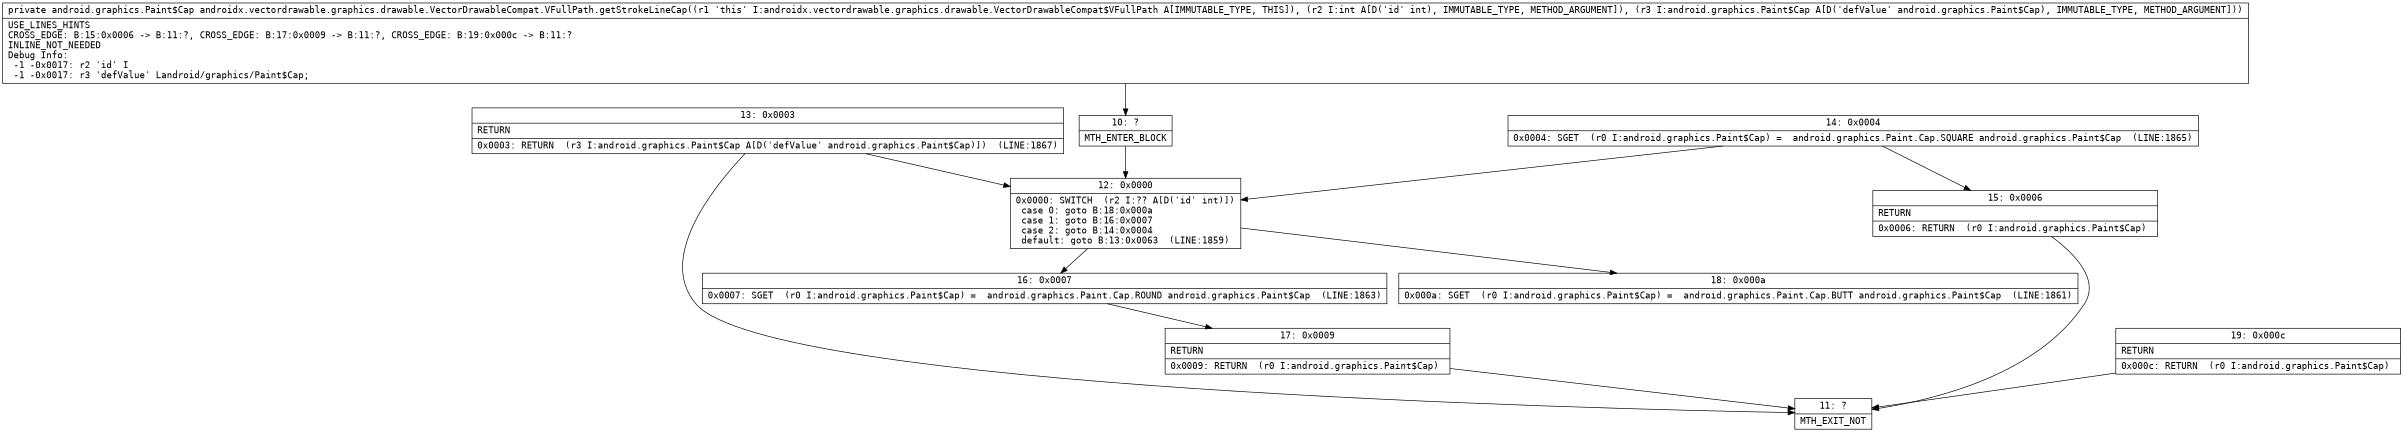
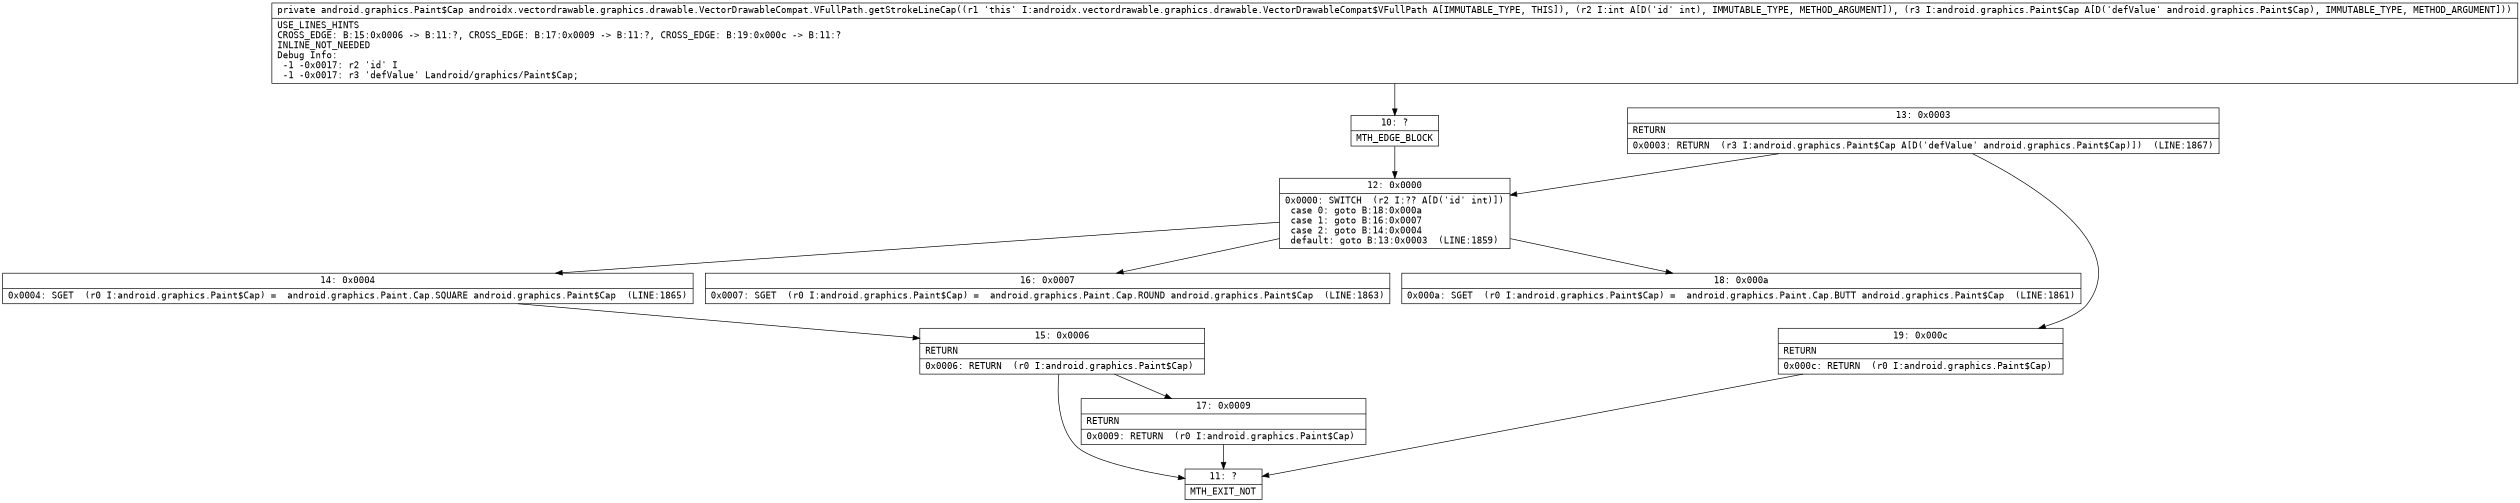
(1126, 138) -> (1395, 138)
(1485, 173) -> (921, 247)
(1123, 241) -> (1392, 241)
(1156, 315) -> (1140, 385)
(1151, 385) -> (2079, 229)
